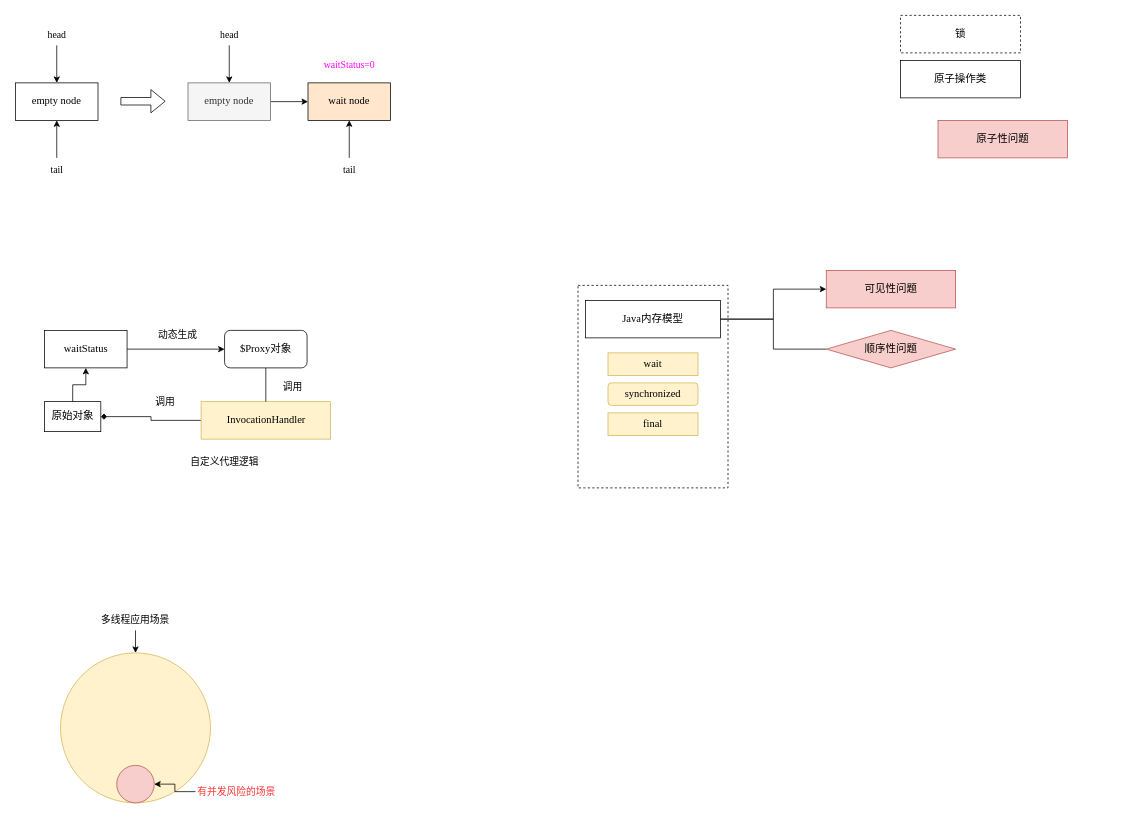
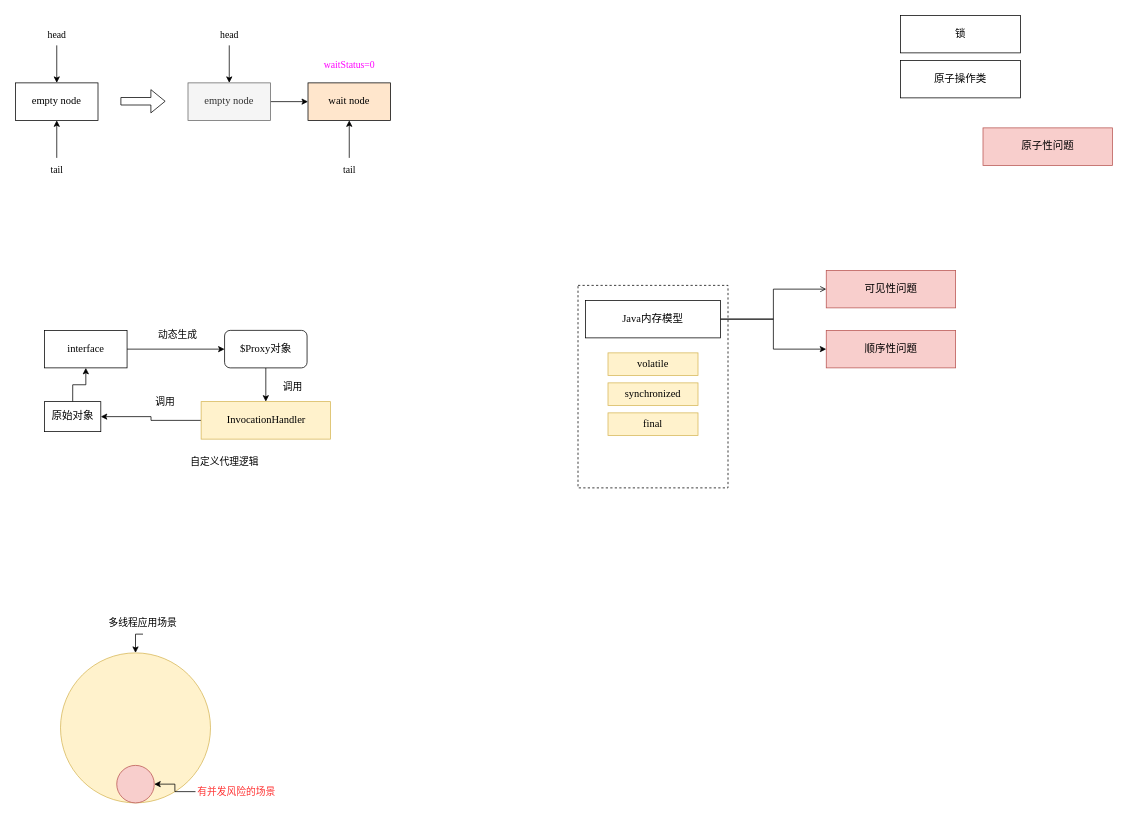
(960, 34) -> (960, 34)
(1003, 139) -> (1048, 147)
(819, 289) -> (821, 289)
(86, 349) -> (86, 349)
(821, 349) -> (819, 349)
(891, 349) -> (891, 349)
(653, 364) -> (653, 364)
(653, 394) -> (653, 394)
(266, 397) -> (266, 395)
(107, 417) -> (107, 417)
(135, 619) -> (143, 623)
